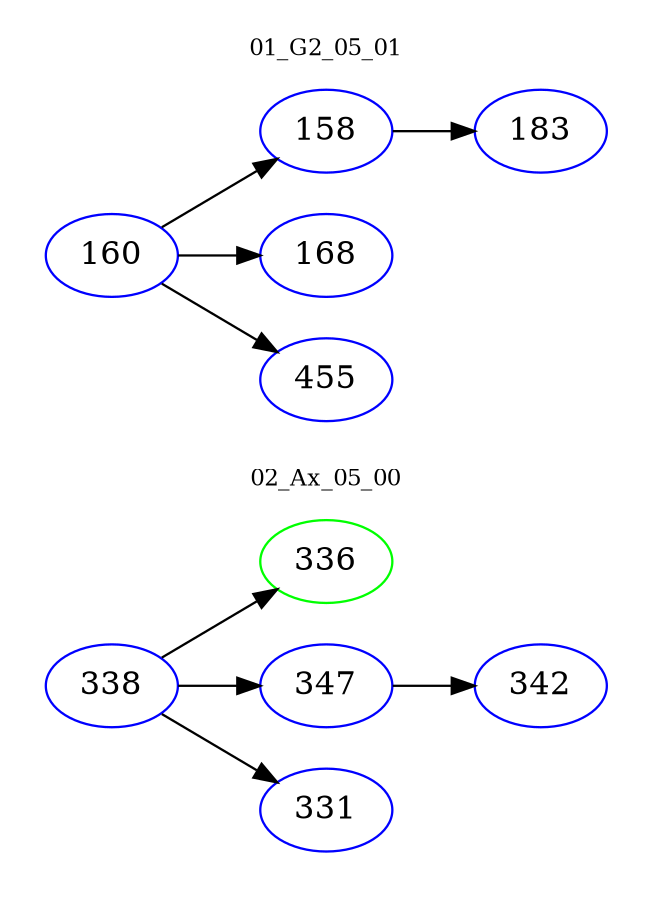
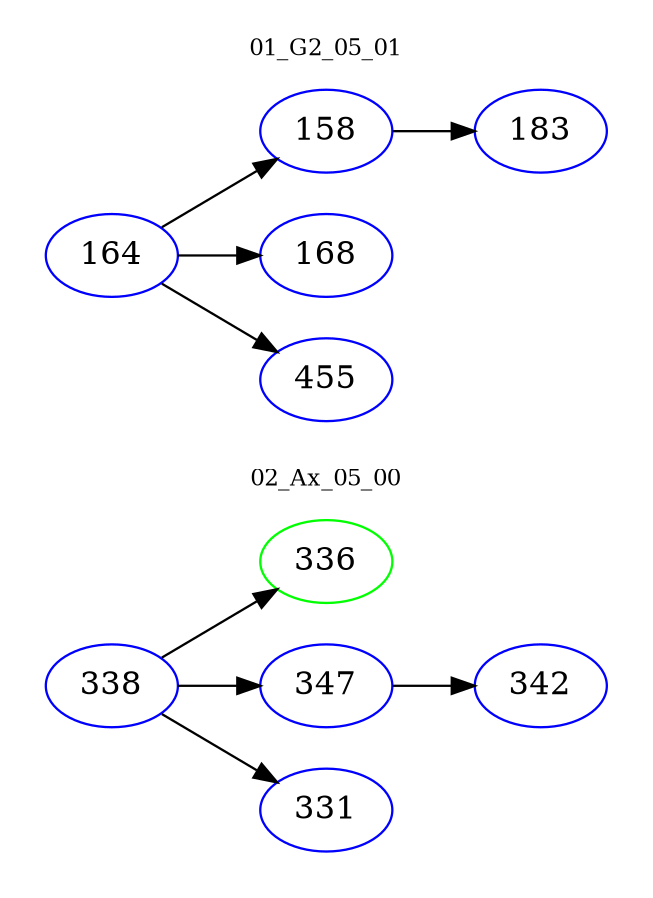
(112, 255) -> (112, 255)
